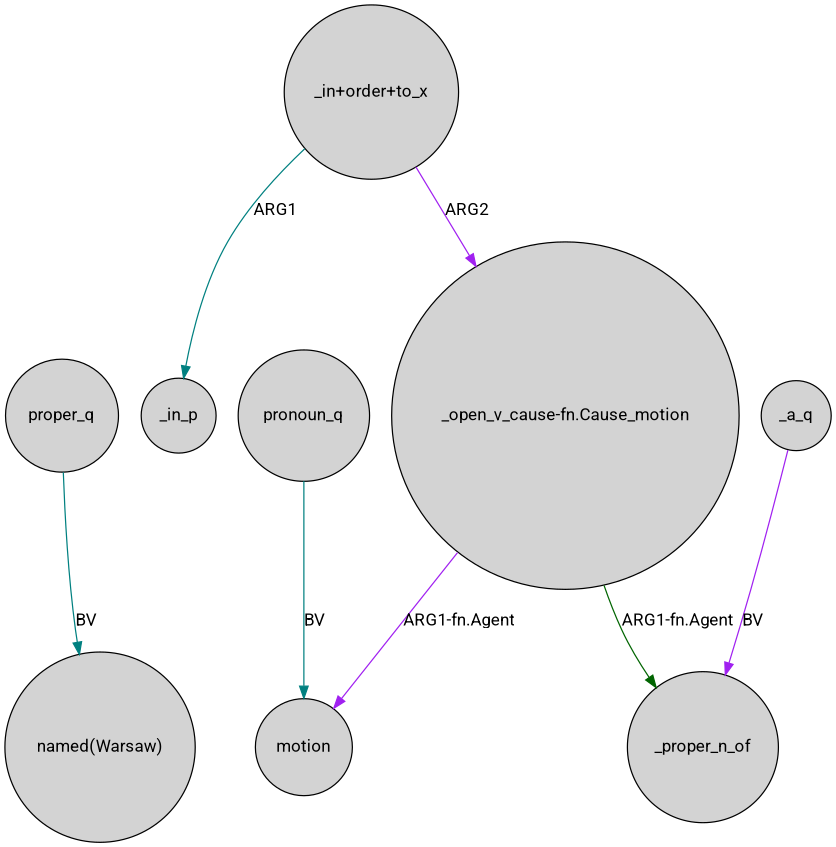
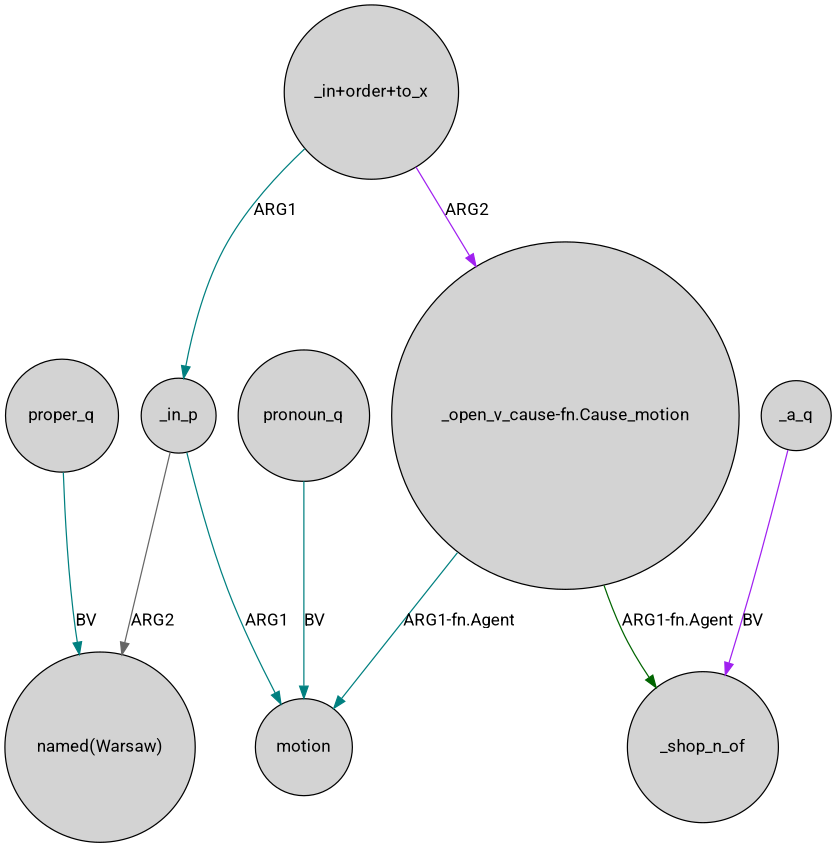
none -> (147, 548)
none -> (223, 576)
(400, 626) -> (400, 626)
(703, 747) -> (703, 747)
